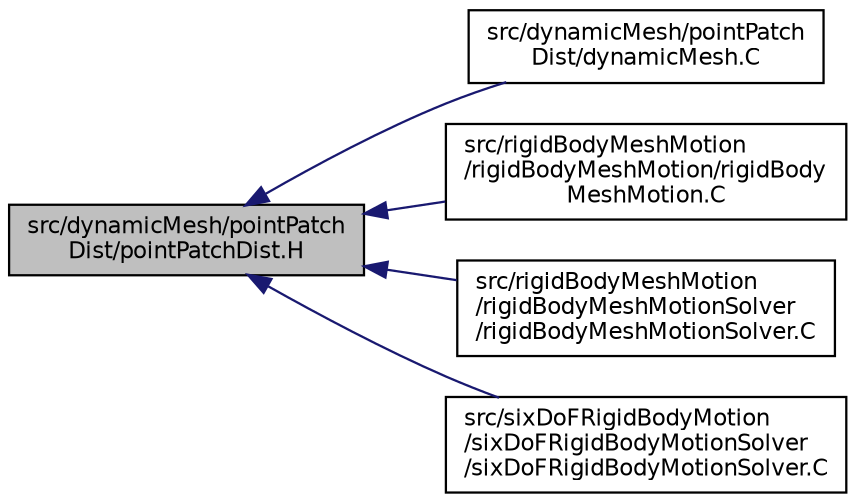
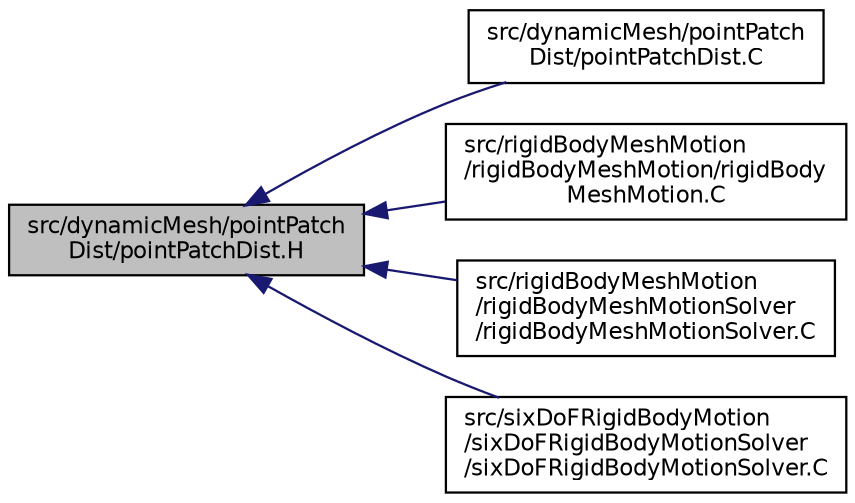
(646, 47) -> (646, 47)
